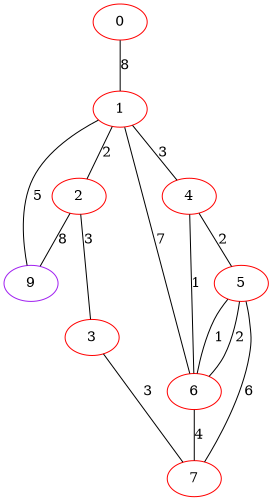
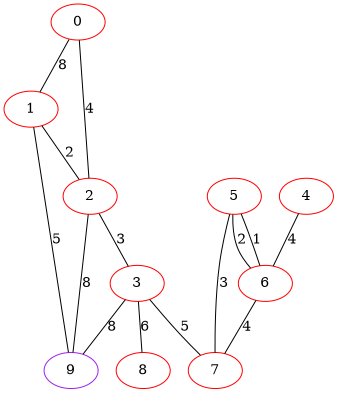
none -> (84, 109)
(155, 153) -> none
(215, 240) -> none
(157, 250) -> none
(196, 283) -> (292, 240)
none -> (104, 327)
none -> (143, 371)
(148, 392) -> (185, 327)
(249, 392) -> (224, 283)
